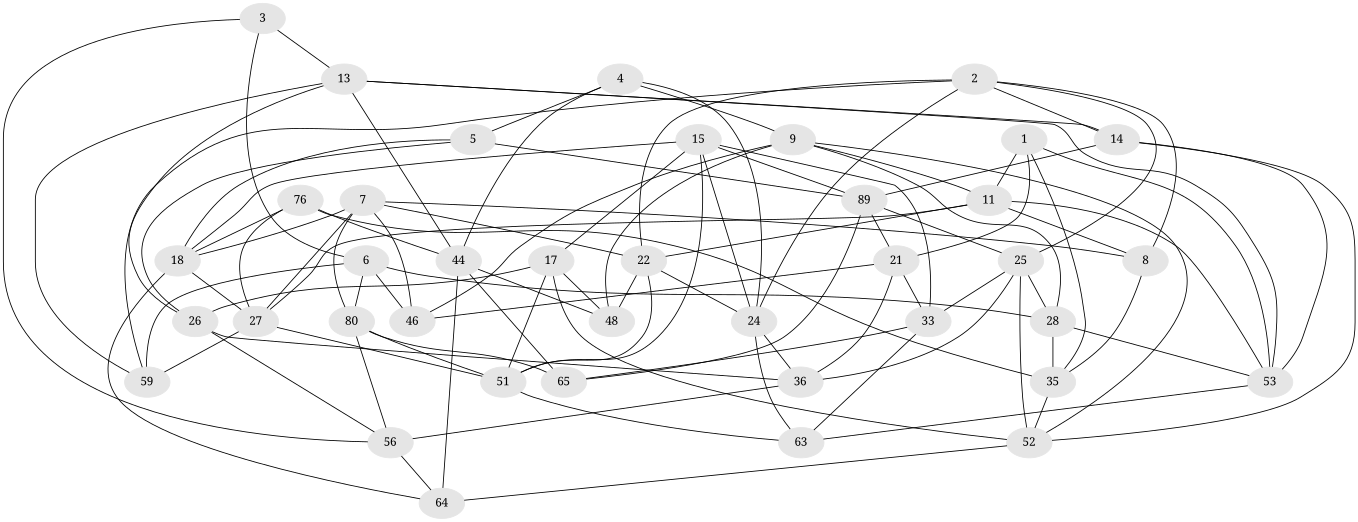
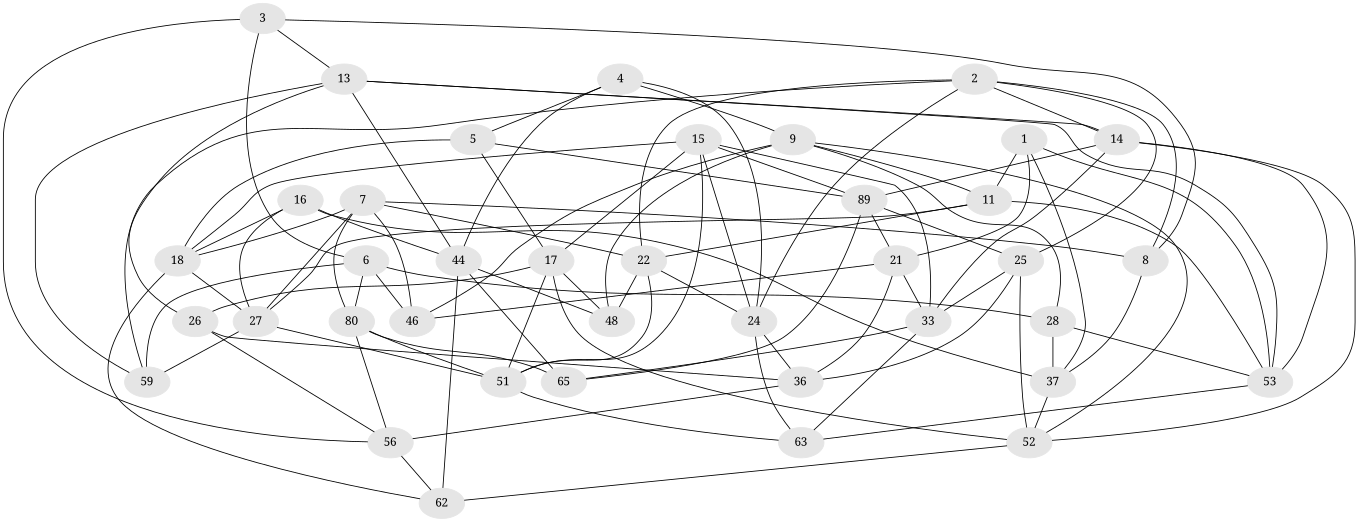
(243, 171) -> (512, 200)
(300, 200) -> (300, 200)
none -> (1028, 221)
(1056, 226) -> (811, 43)
(1037, 291) -> none
(1053, 382) -> (1053, 382)
(442, 503) -> (442, 503)
